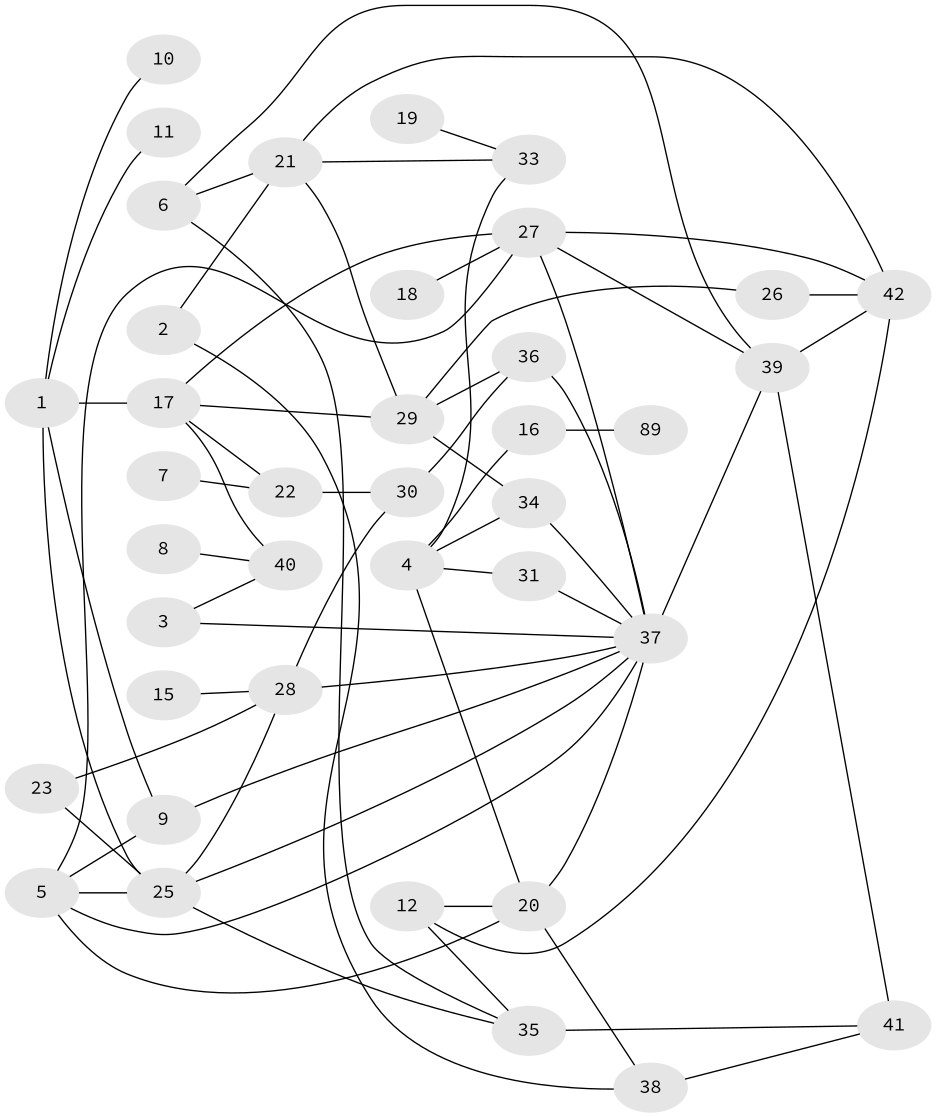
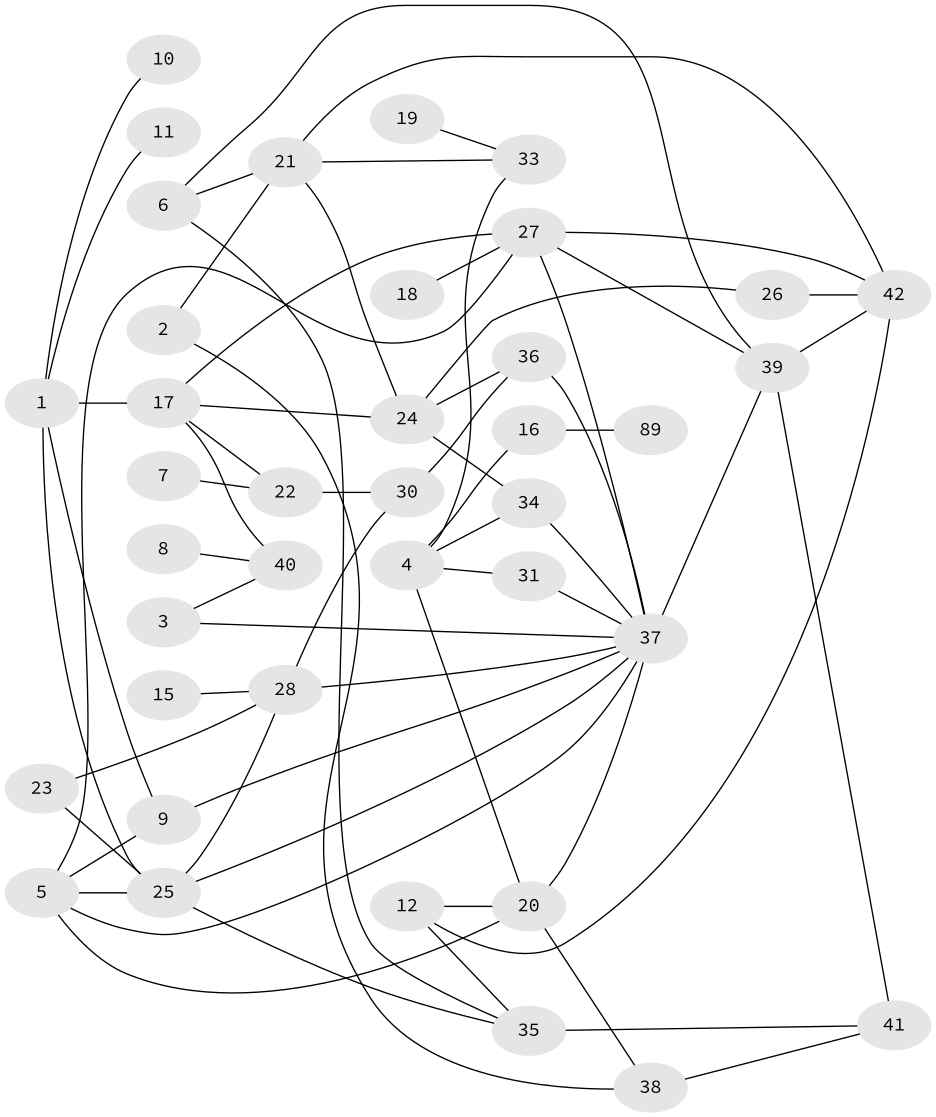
(407, 419) -> (407, 419)
